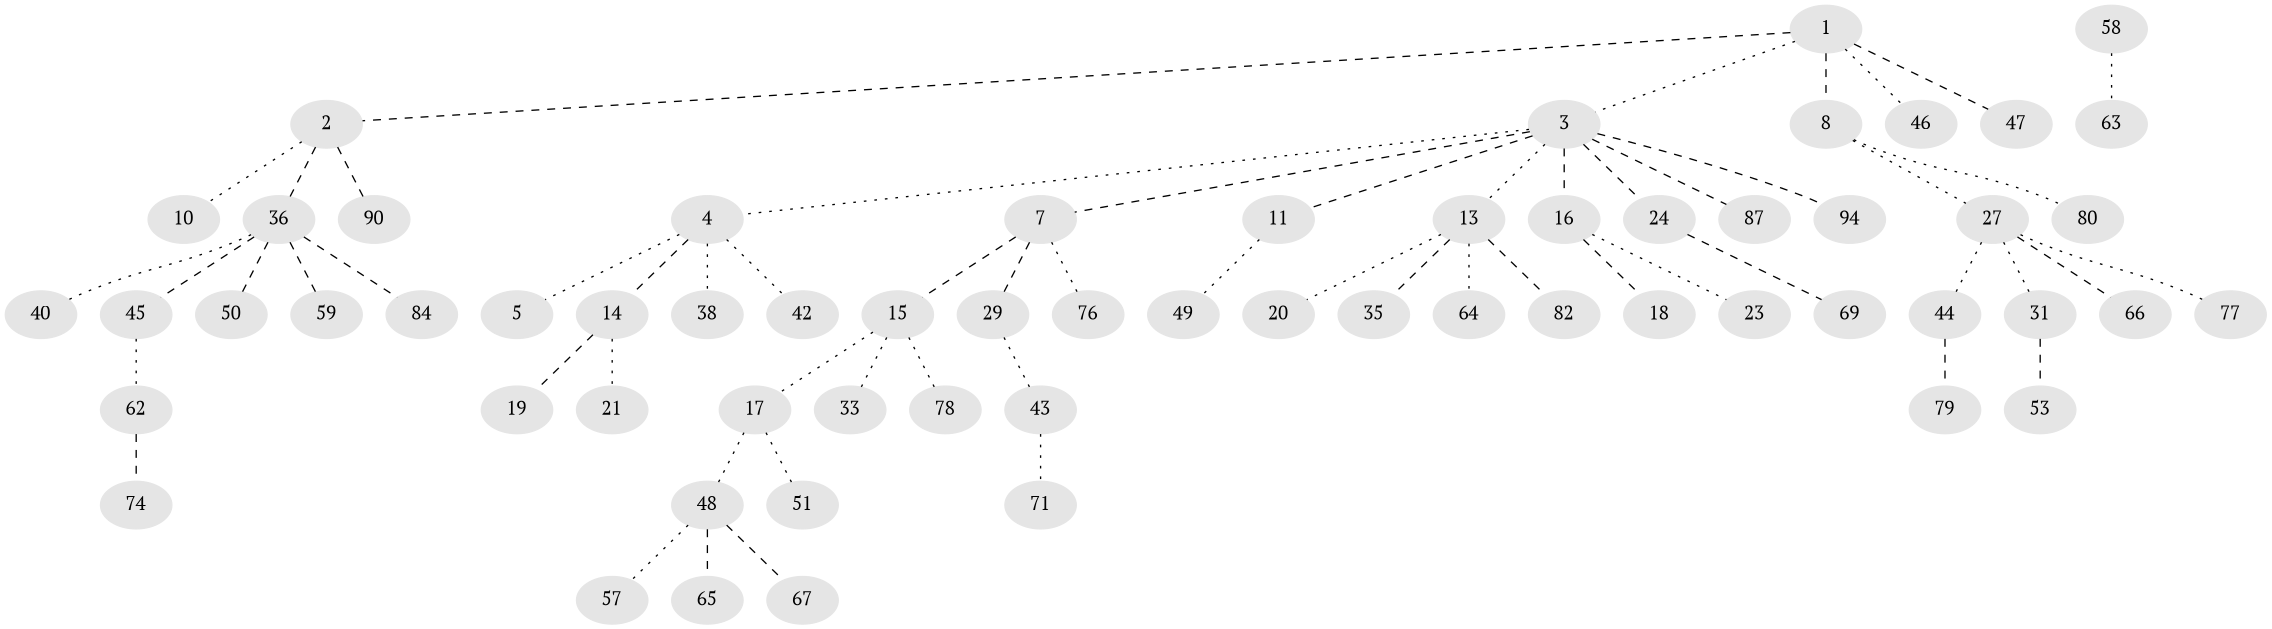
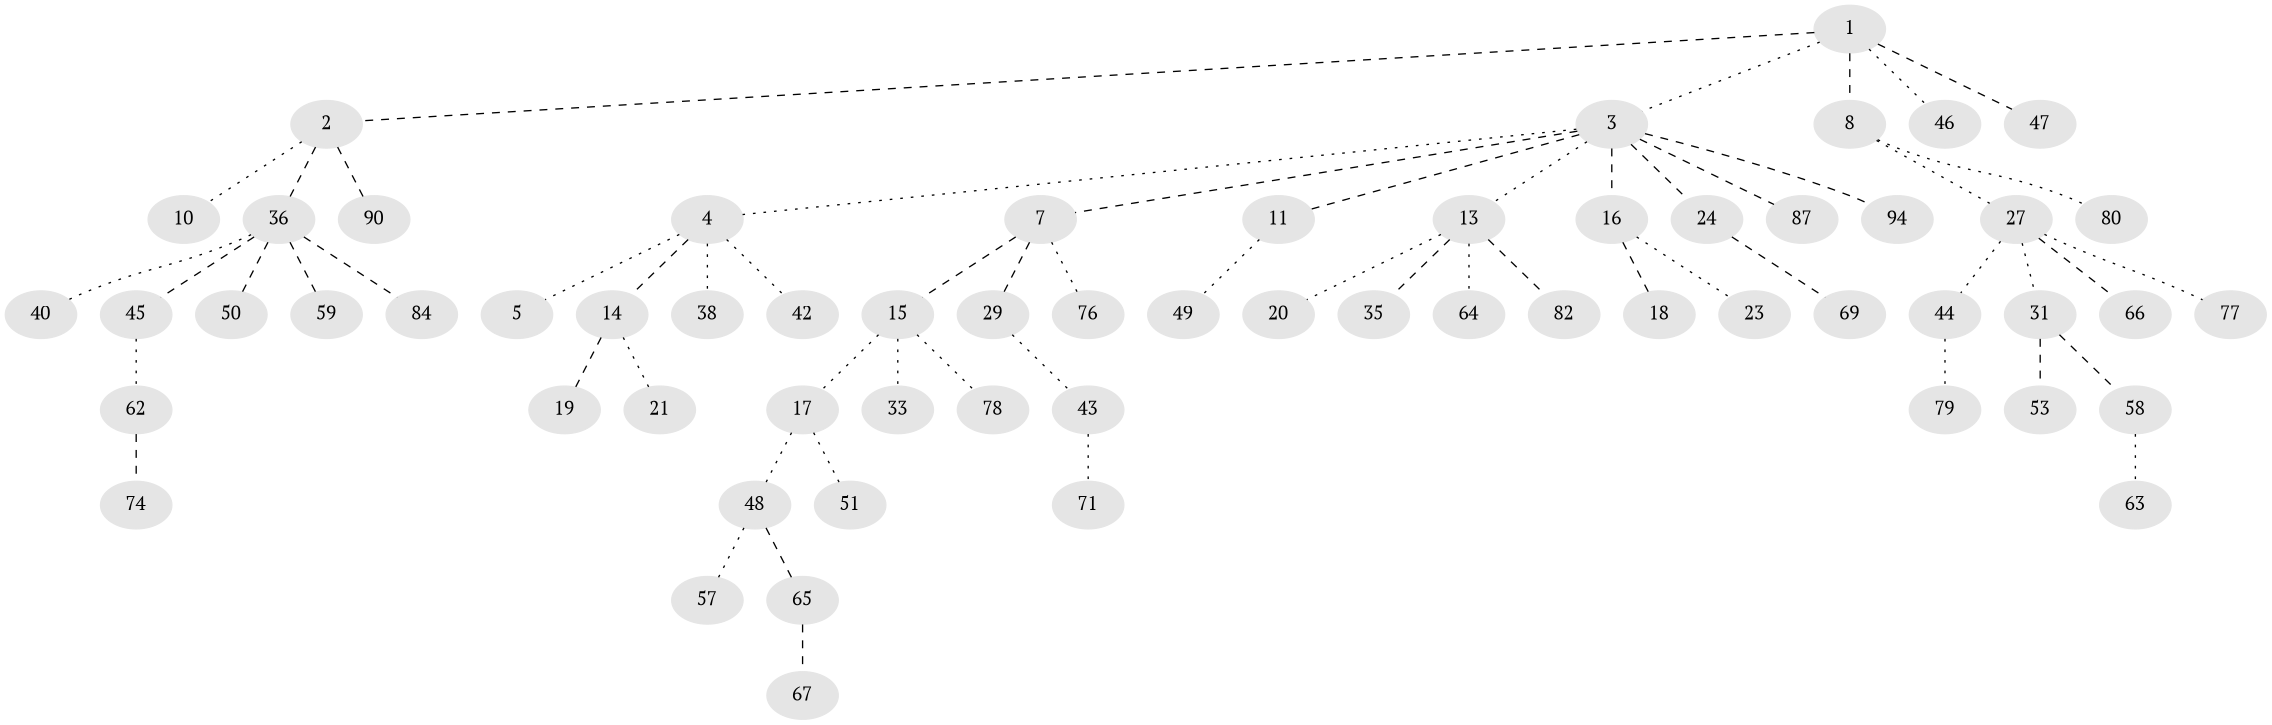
(1945, 362) -> (1945, 362)
none -> (2088, 362)
(755, 553) -> (803, 648)
